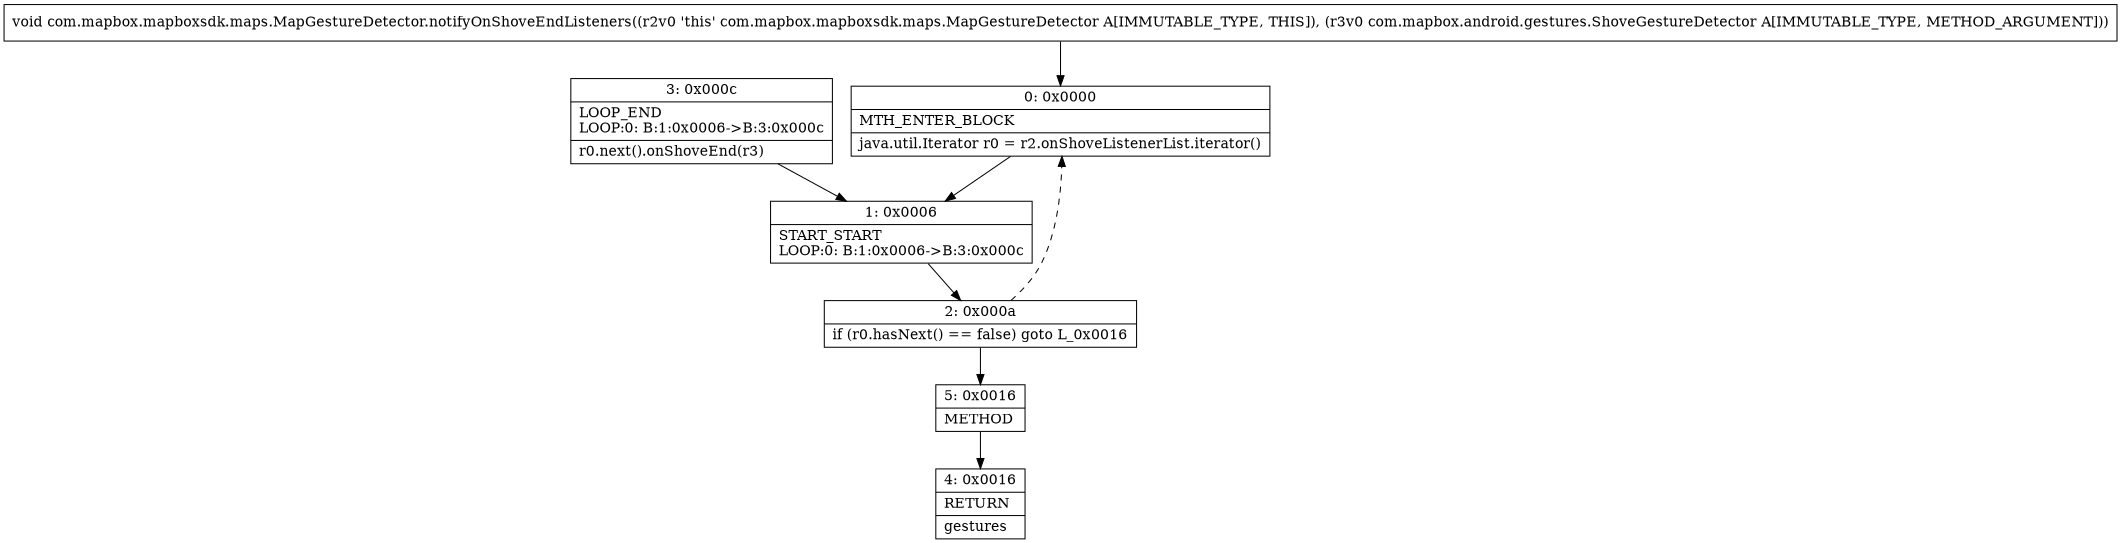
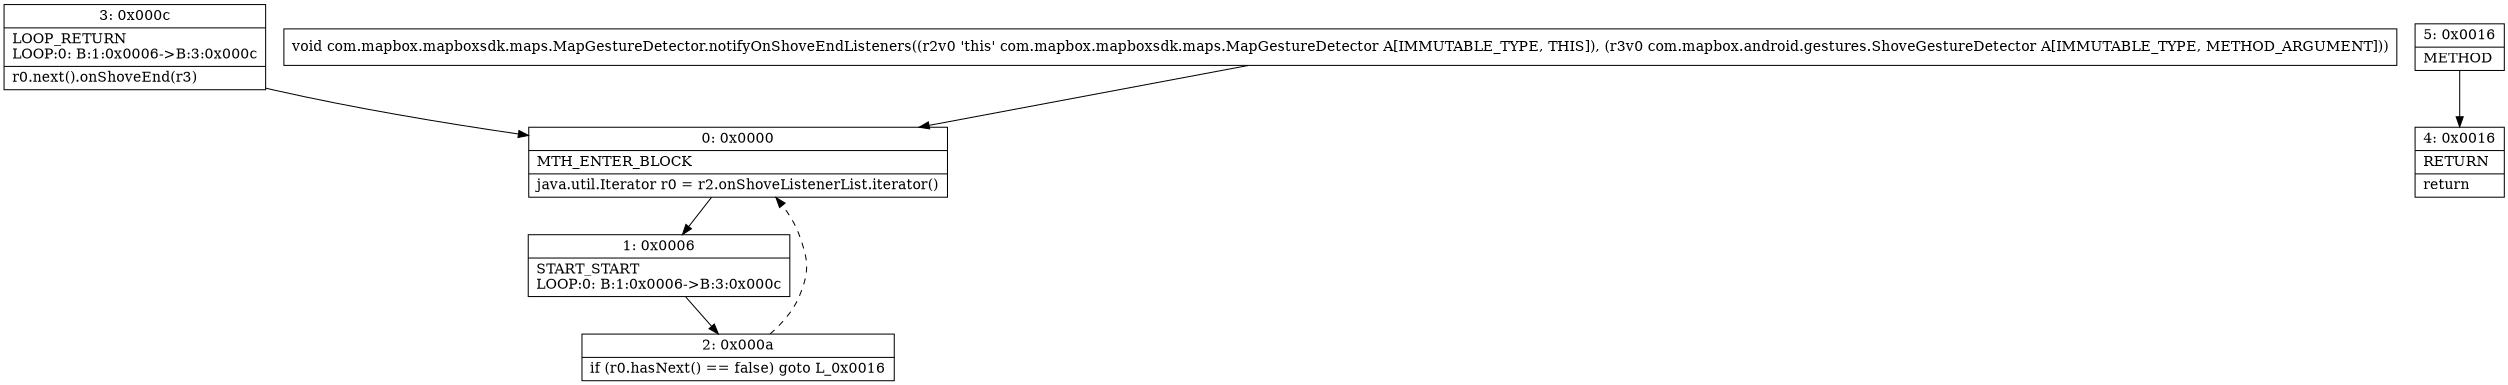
(620, 113) -> (69, 39)
(808, 180) -> (391, 114)
(980, 361) -> none
(976, 527) -> (2447, 185)
